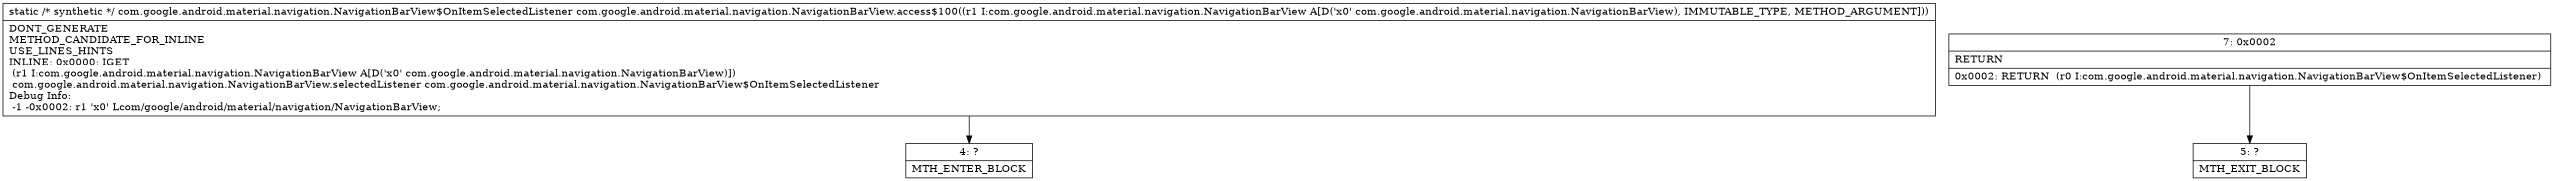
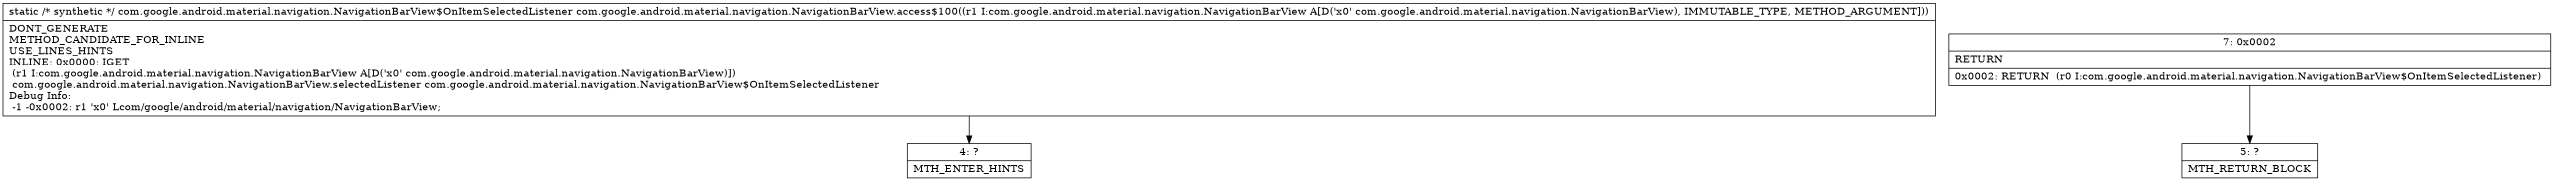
(969, 169) -> (969, 169)
(2250, 169) -> (2250, 169)
